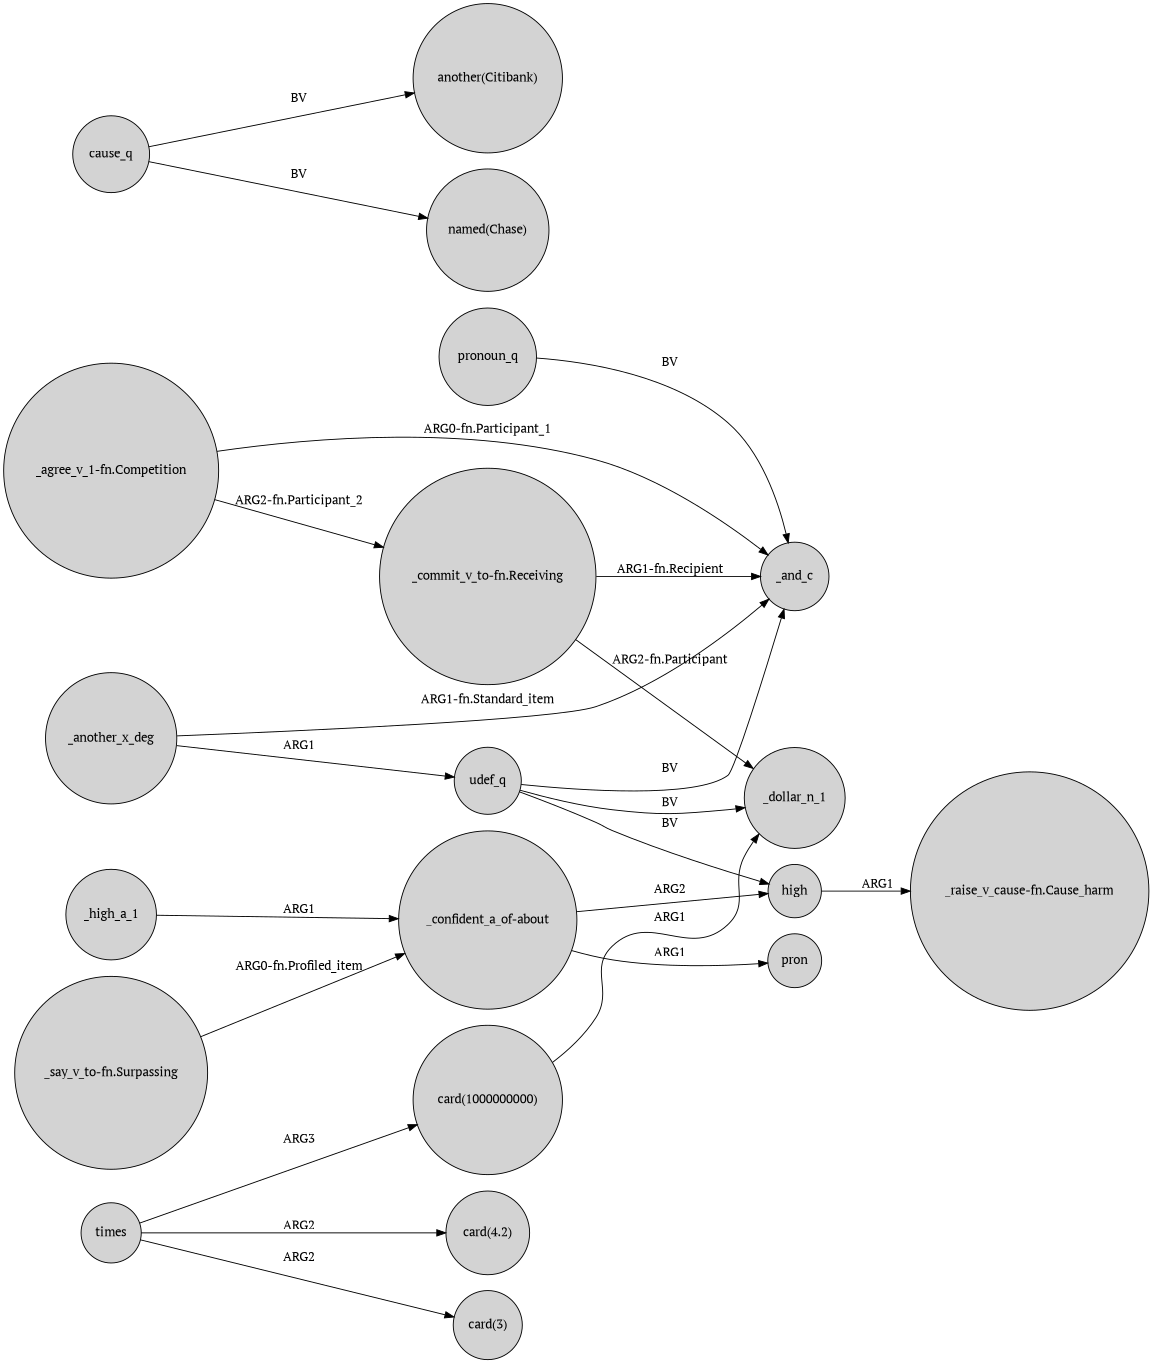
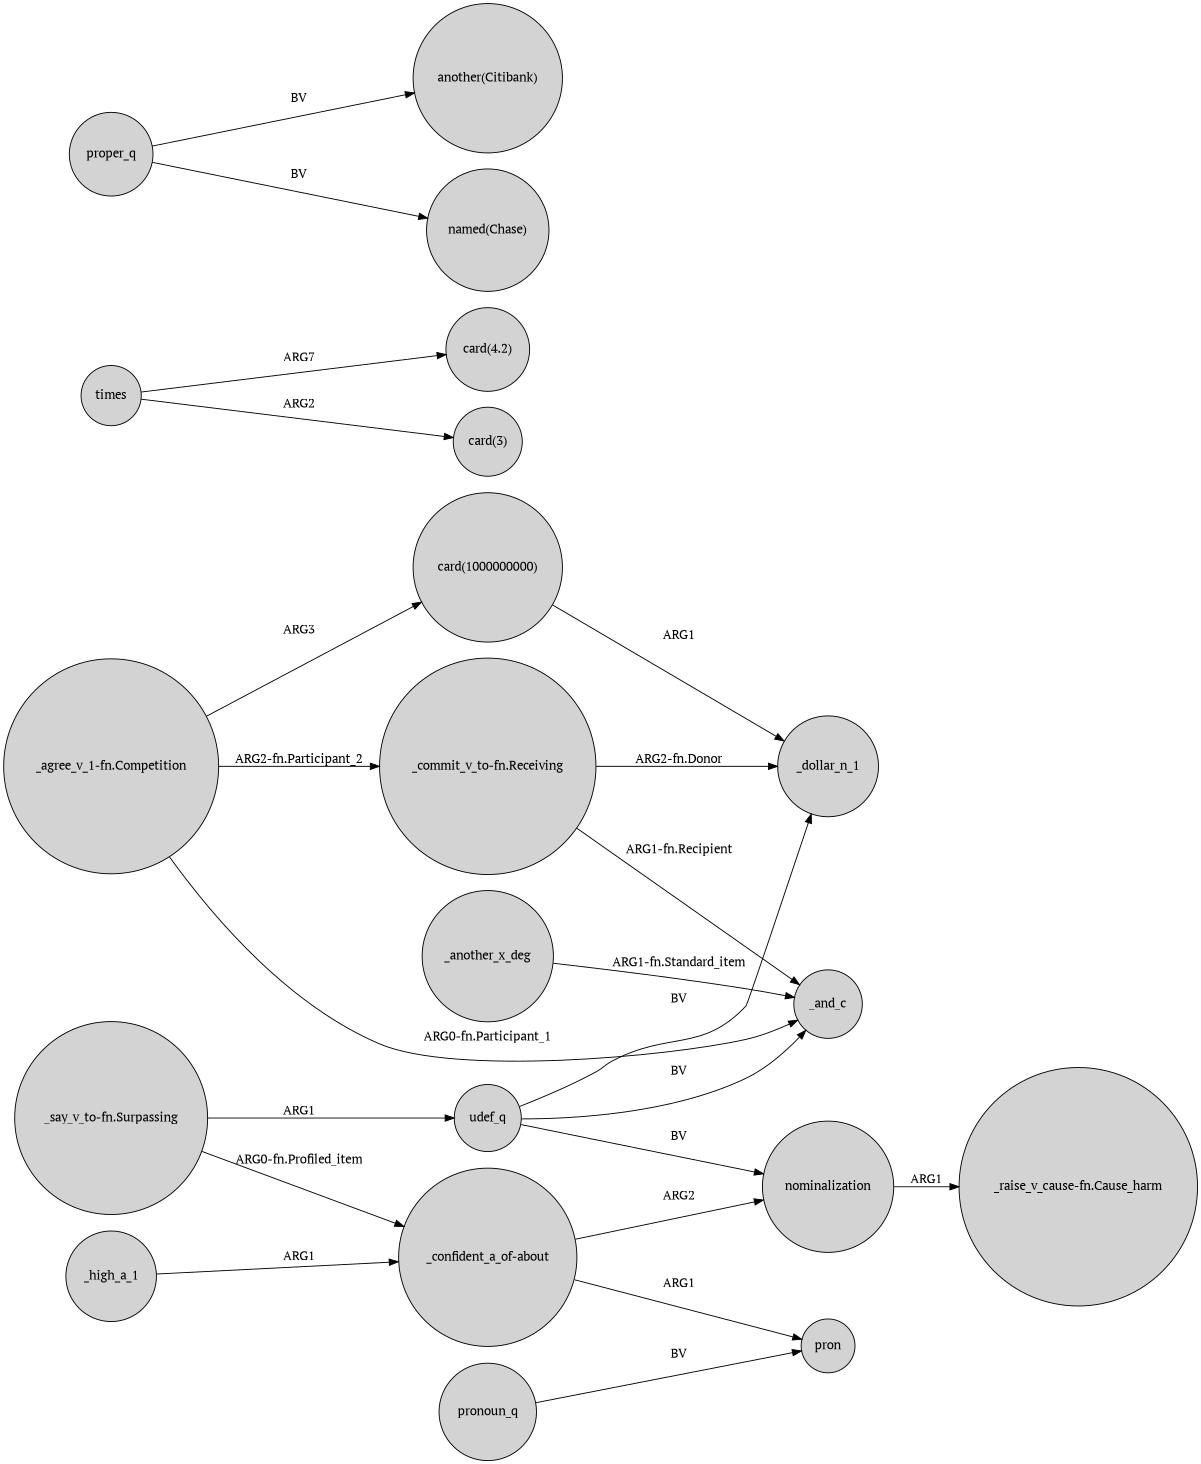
(111, 154) -> (111, 154)
(696, 401) -> (664, 1378)
(670, 660) -> (679, 760)
(311, 761) -> (326, 1118)
(795, 891) -> (828, 1187)
(274, 1175) -> (310, 661)
(299, 1226) -> (299, 358)
